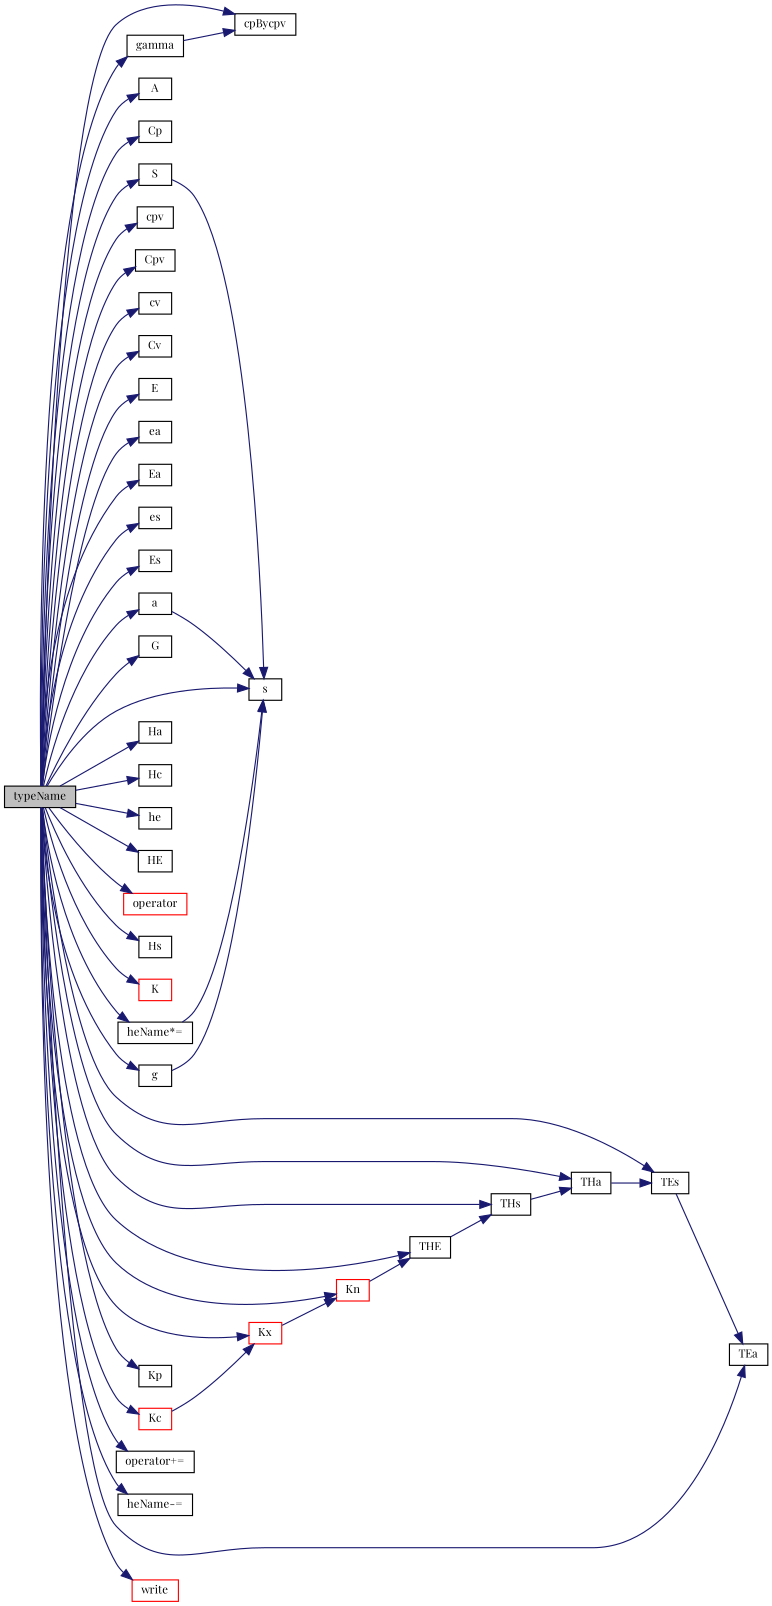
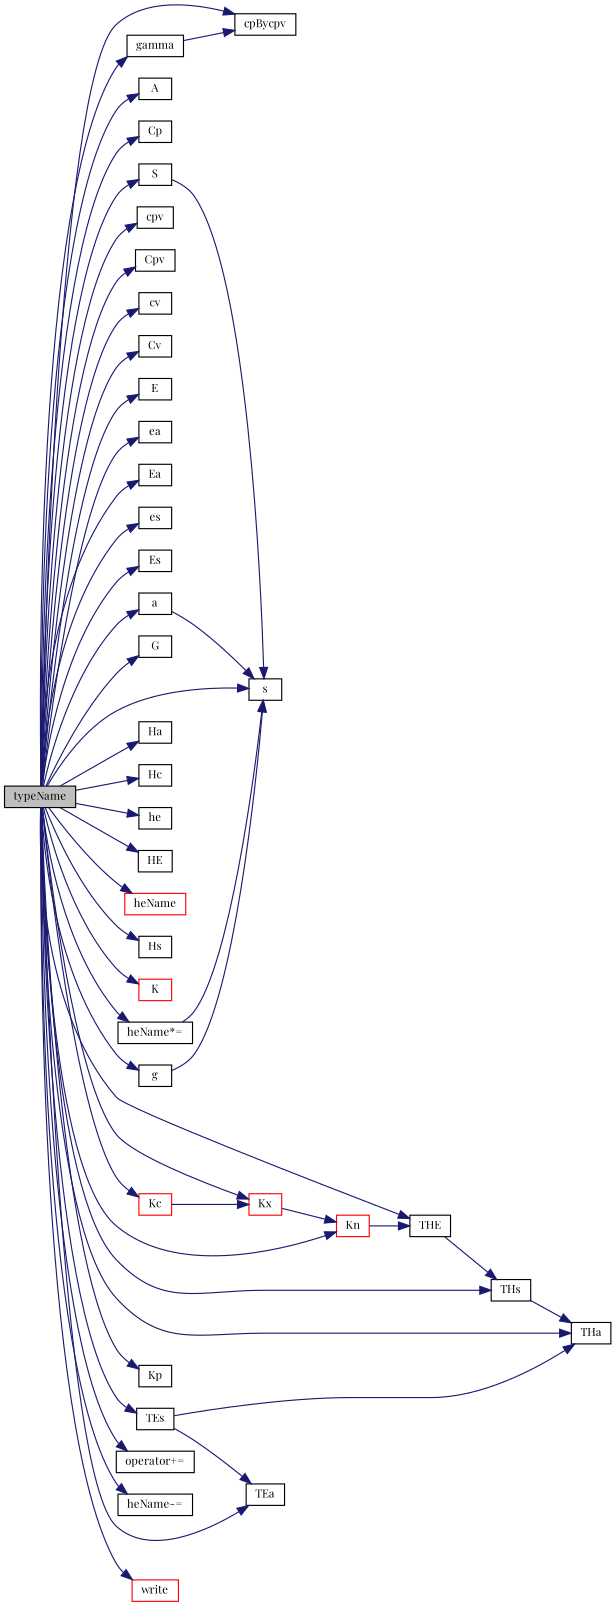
(155, 904) -> (155, 904)
(626, 1183) -> (374, 1398)
